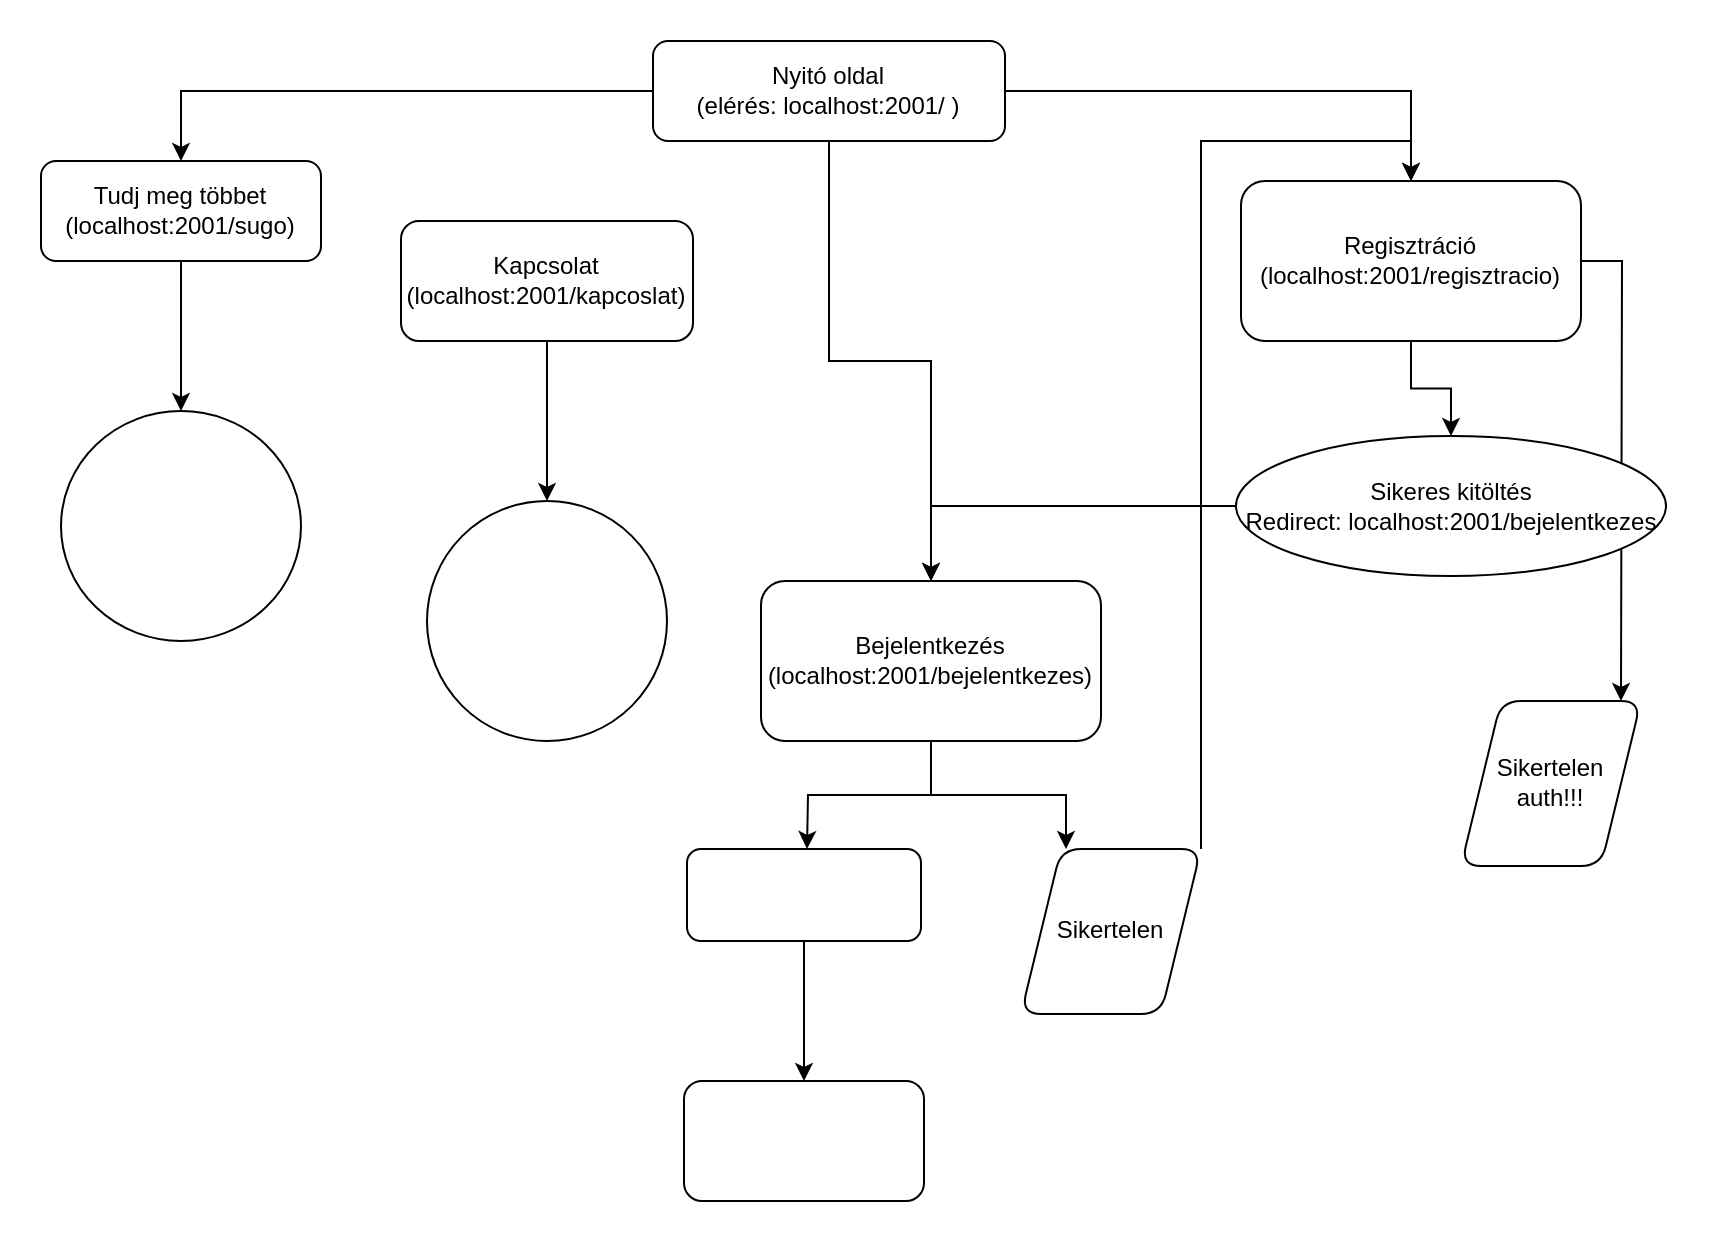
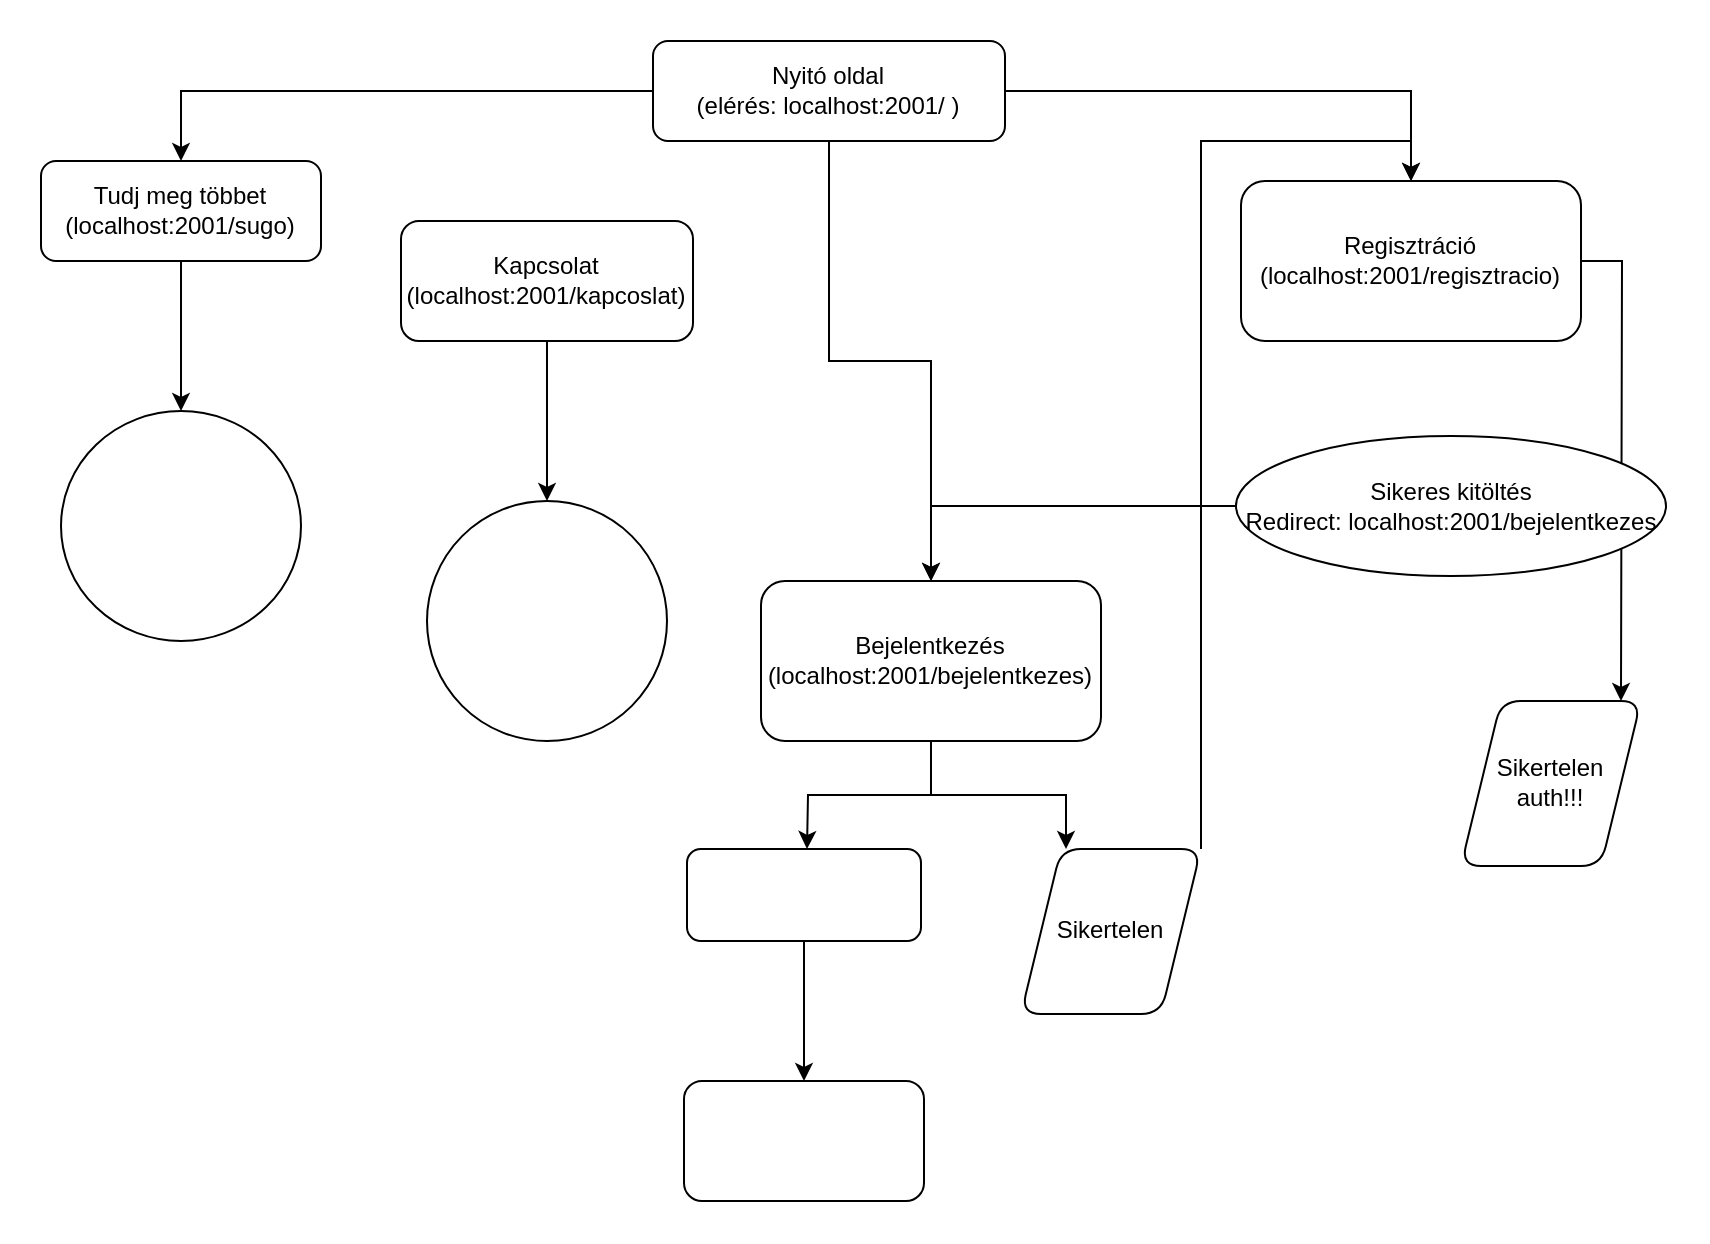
(1424, 389) -> none
